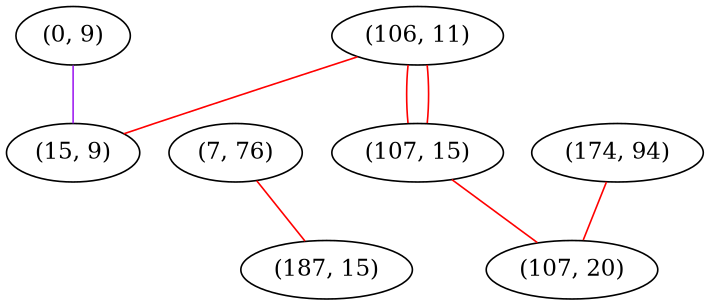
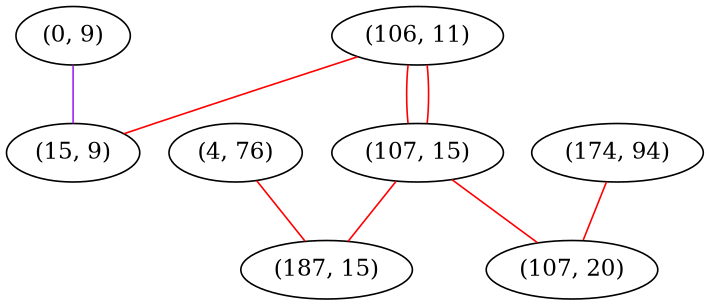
(236, 153) -> (236, 153)
none -> (372, 211)
